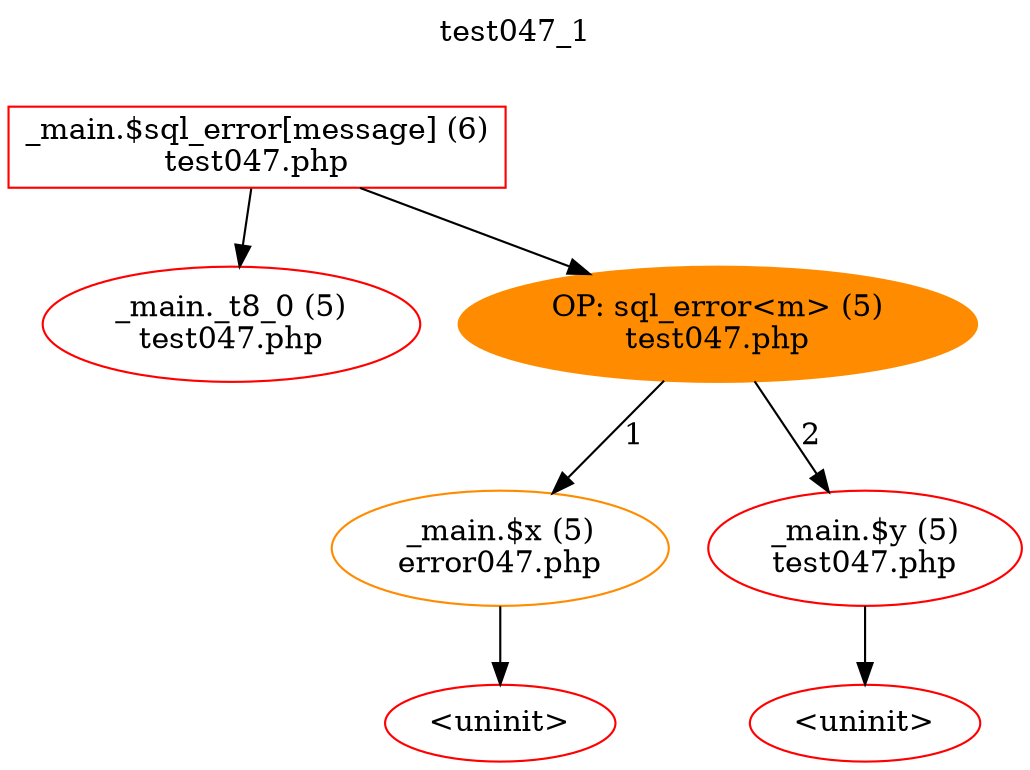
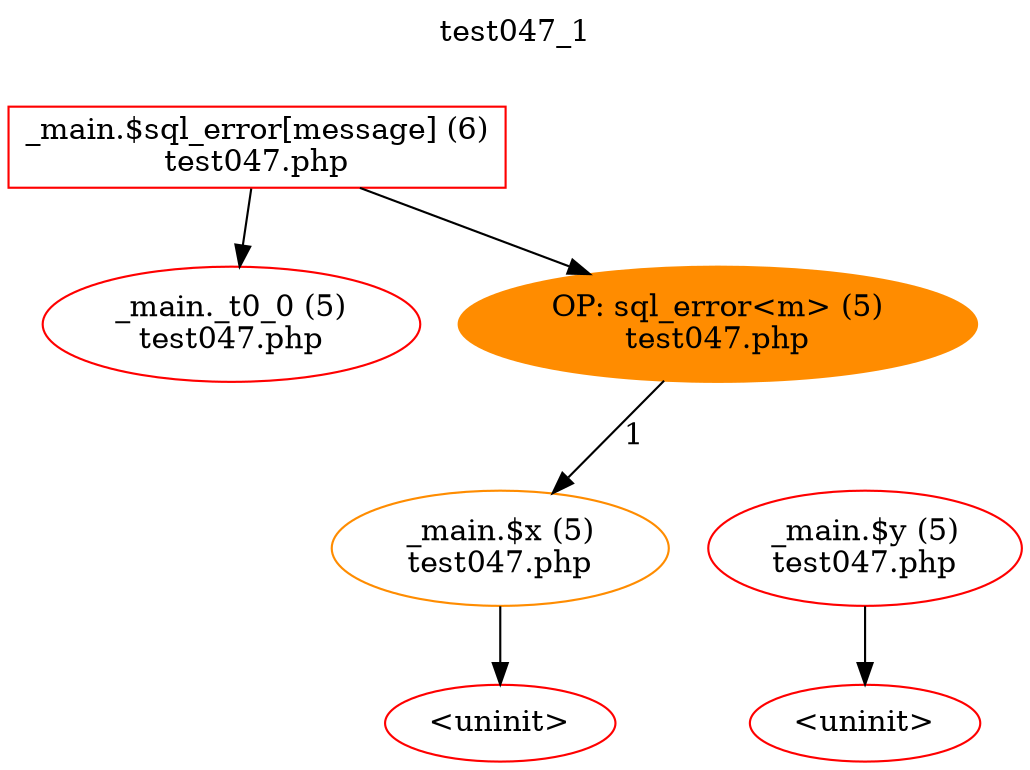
(231, 324) -> (231, 324)
(786, 428) -> none
(500, 548) -> (500, 548)
